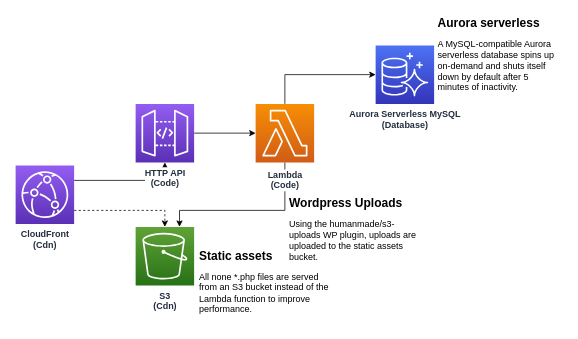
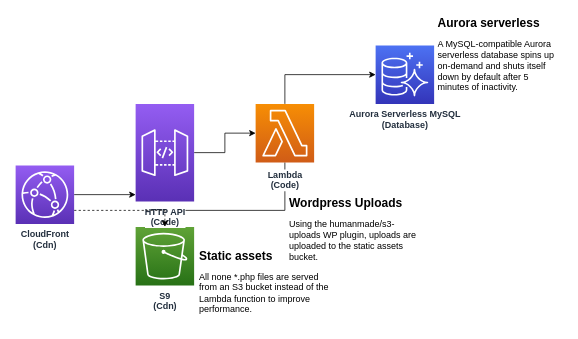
(165, 133) -> (165, 153)
(165, 301) -> (165, 301)
